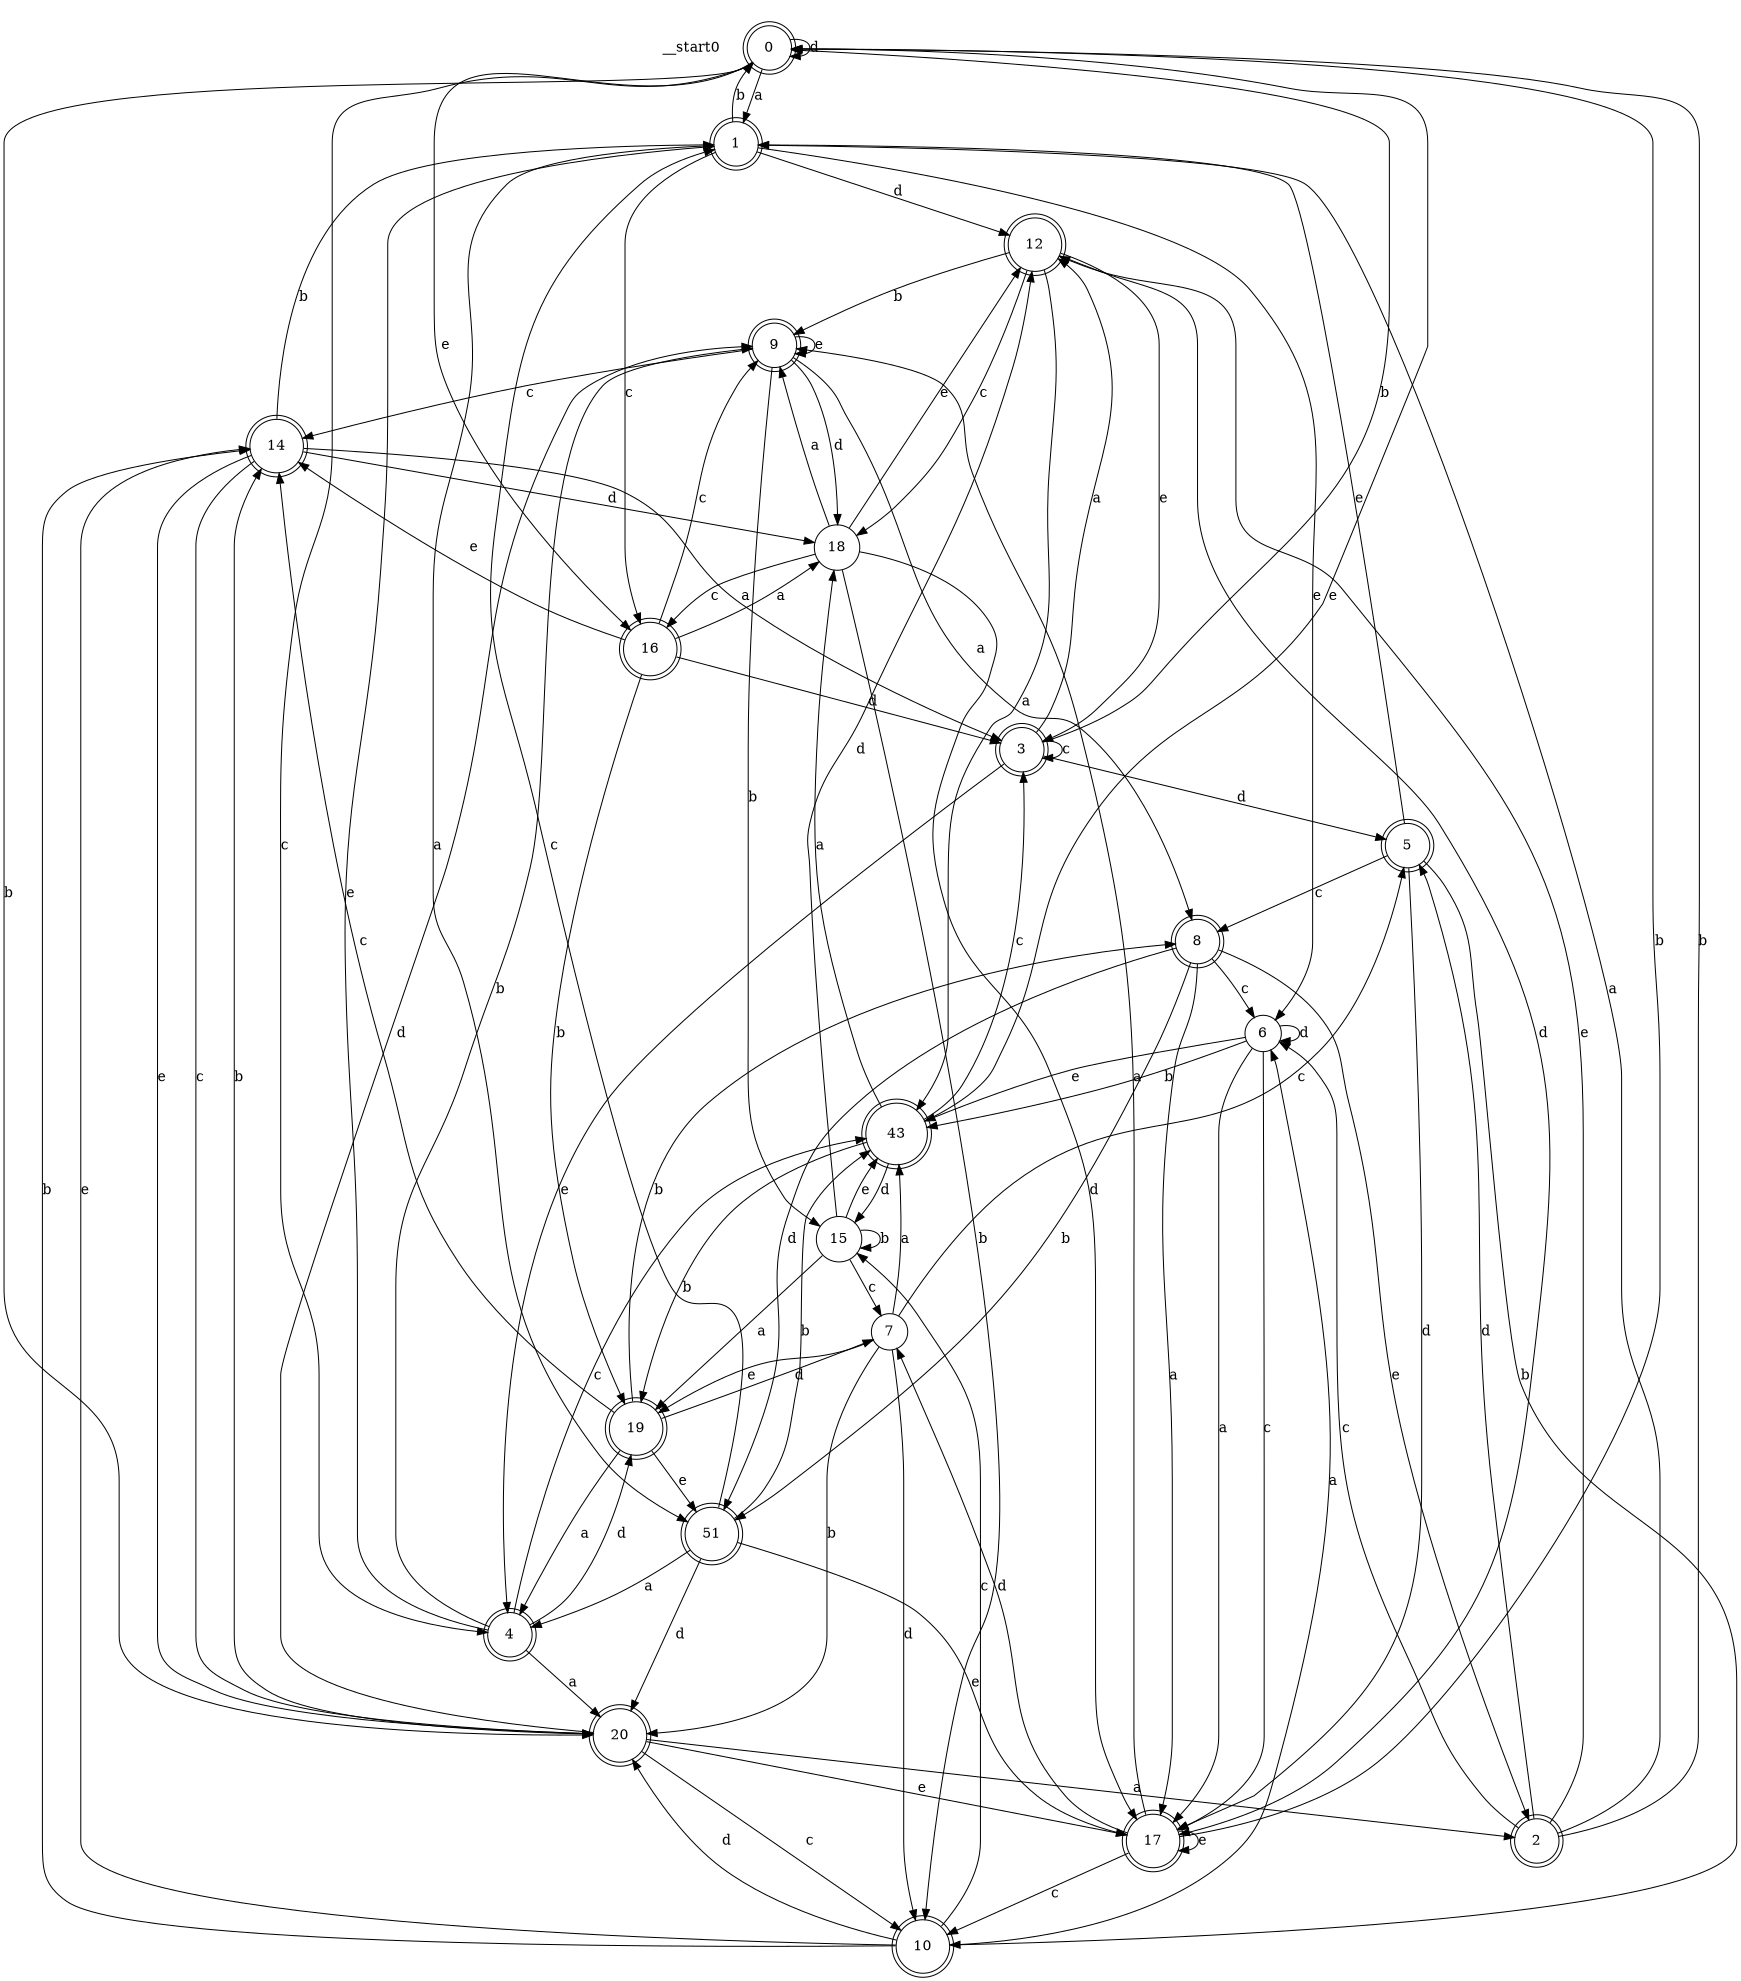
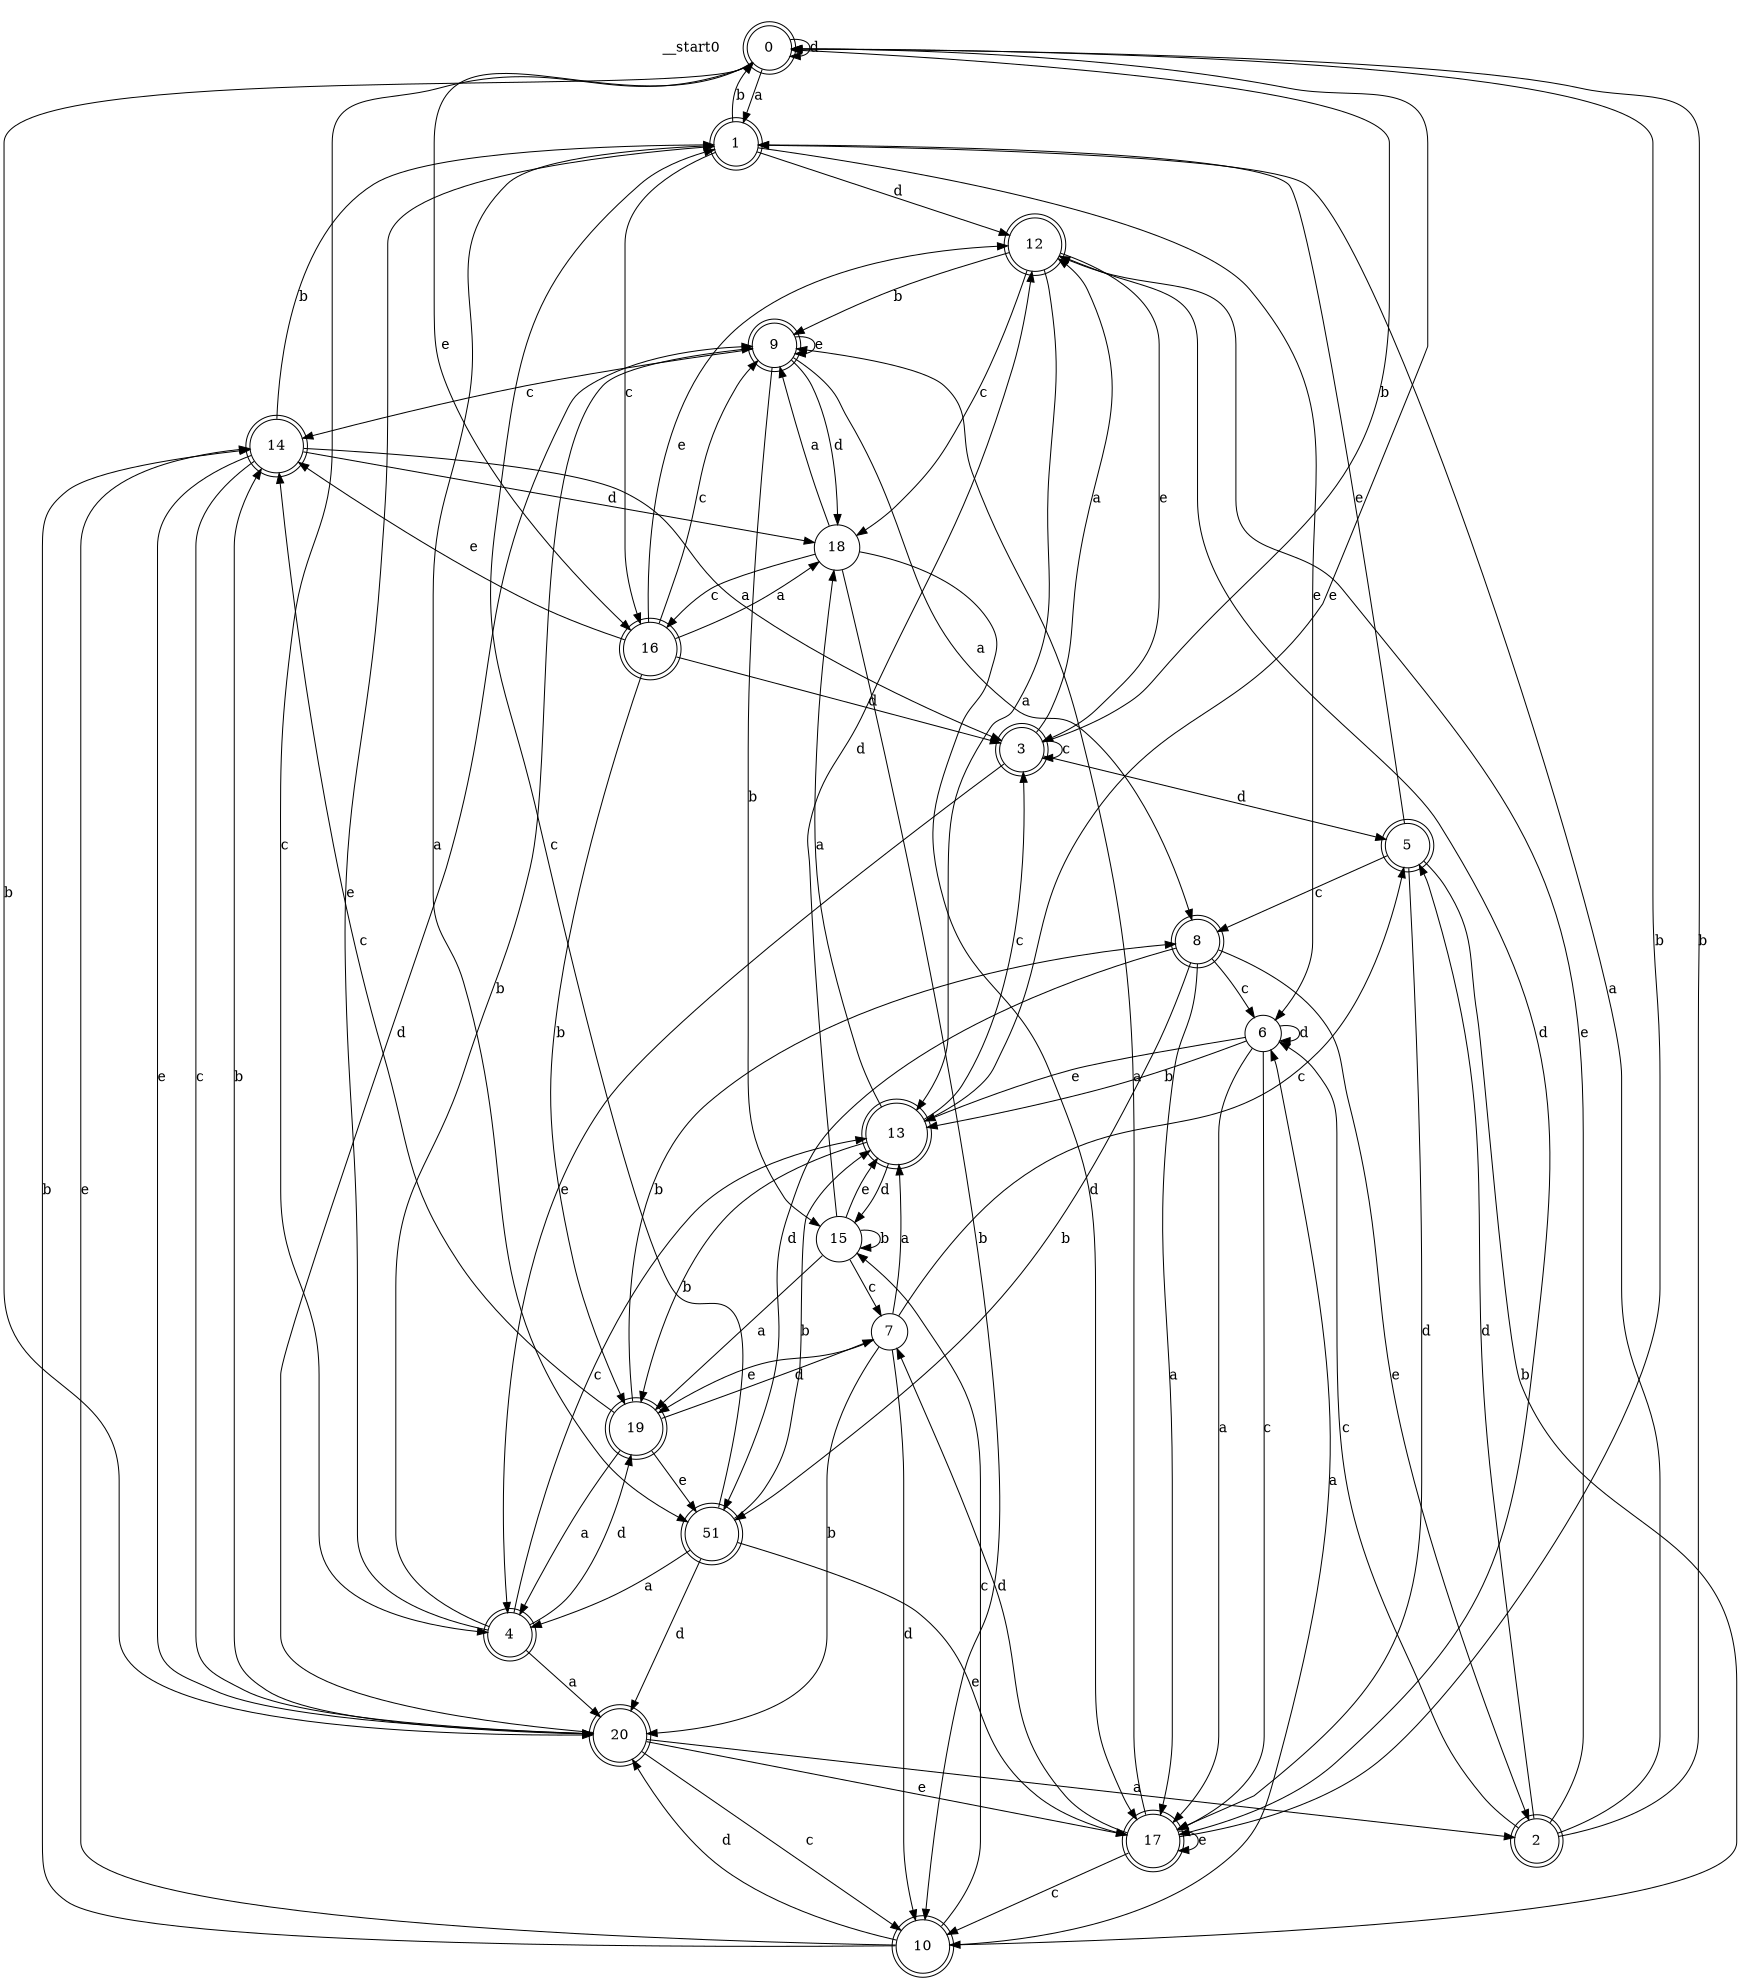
(932, 402) -> (735, 332)
(897, 1134) -> (897, 1134)
